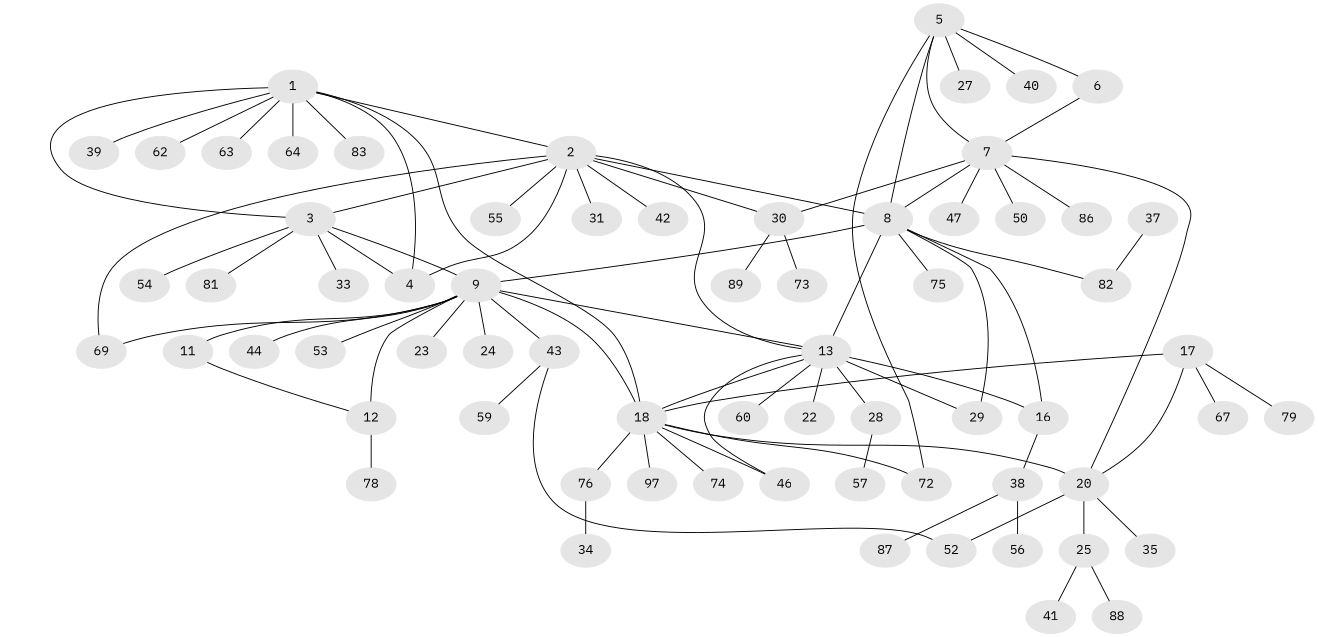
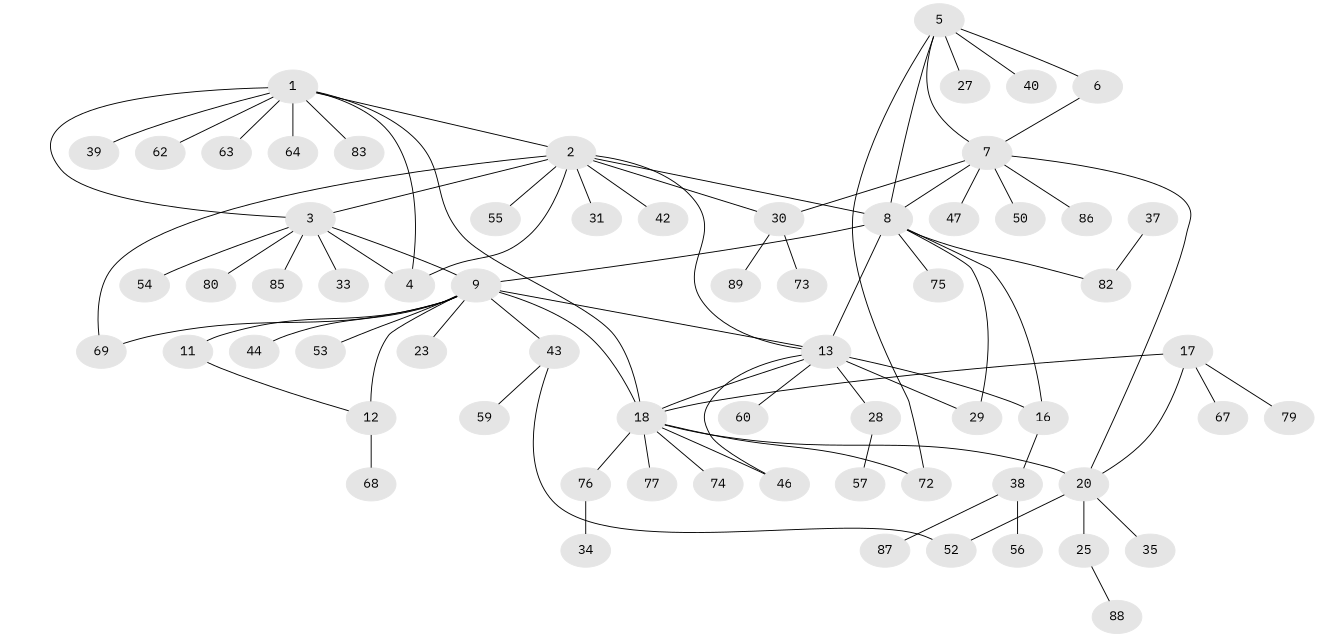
(211, 285) -> (211, 285)
none -> (277, 285)
(488, 352) -> none
(809, 418) -> none
(371, 484) -> (371, 484)
(652, 484) -> (652, 484)
(1051, 617) -> none
